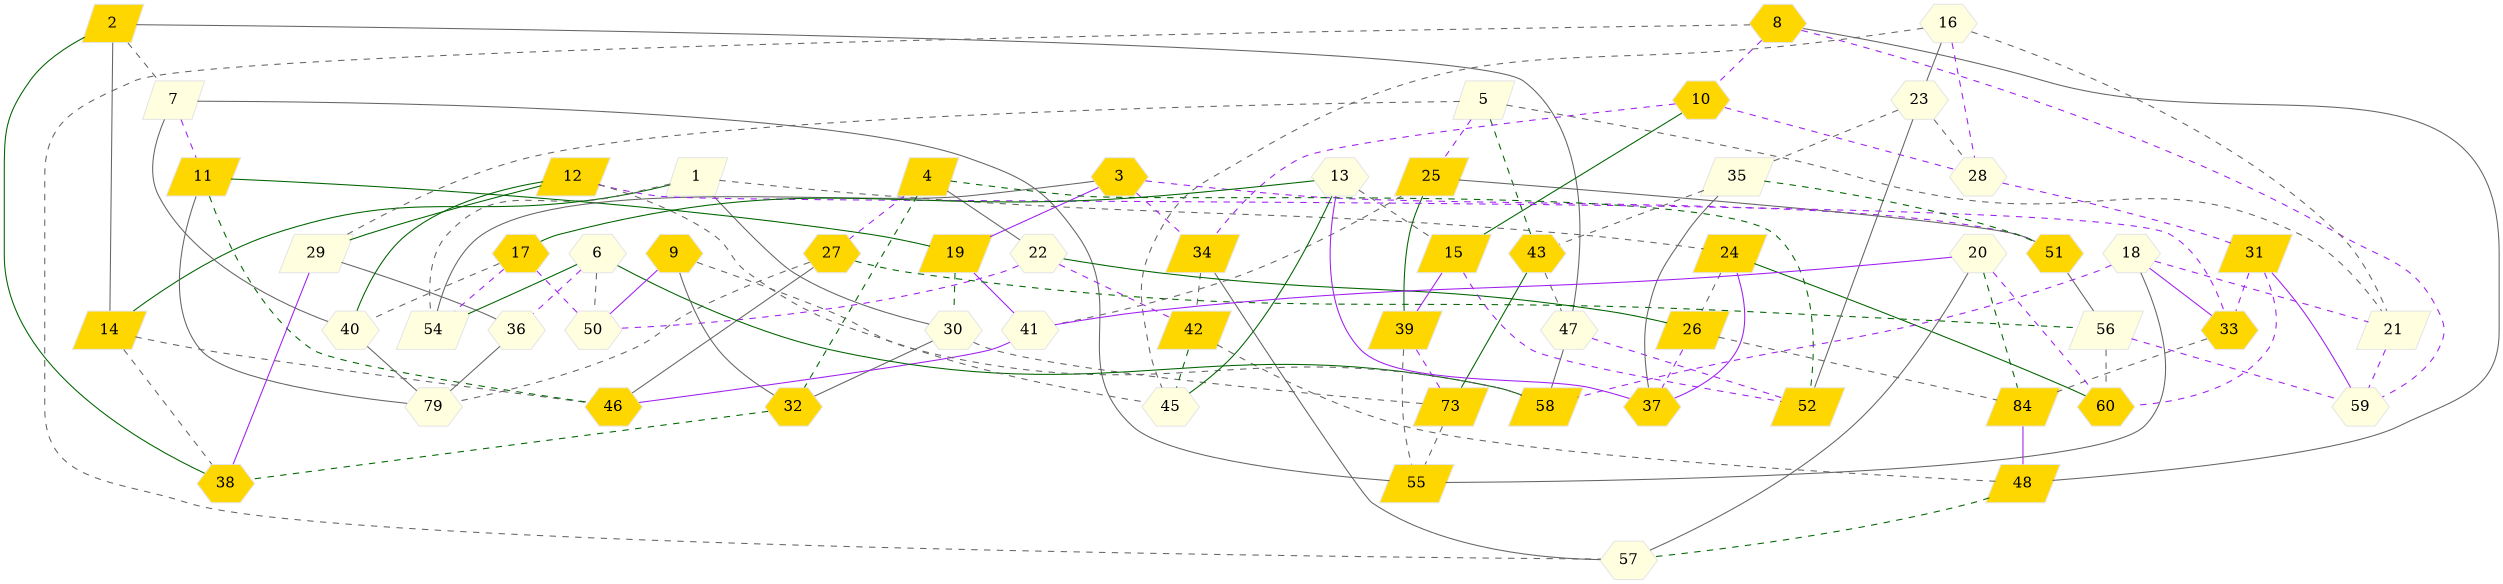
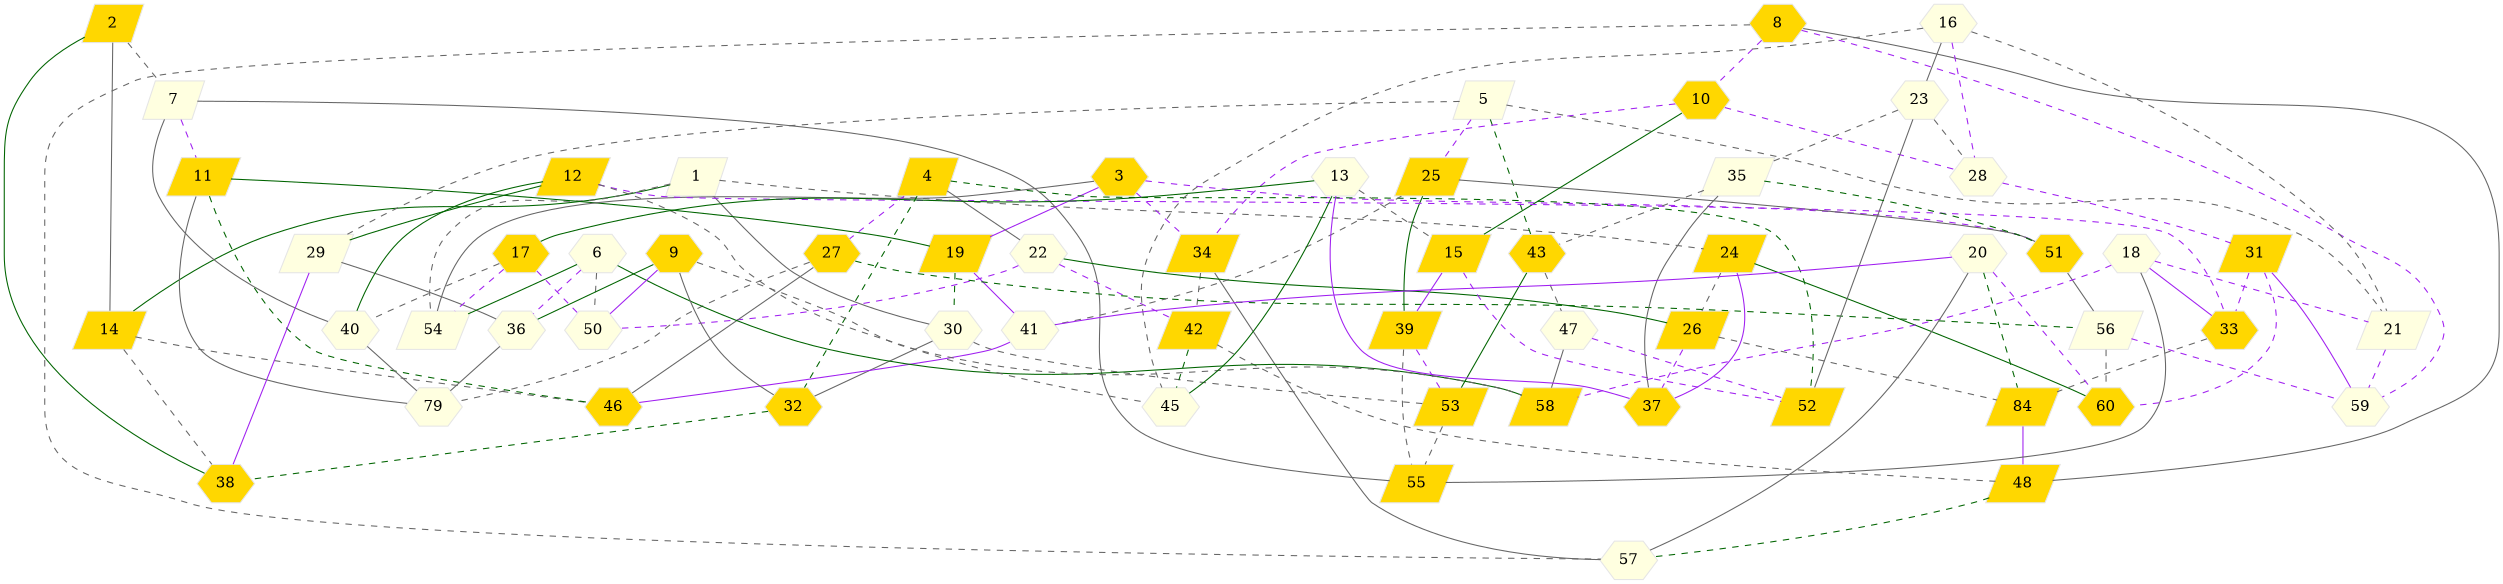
(831, 36) -> none
none -> (604, 288)
(1451, 407) -> (1451, 407)
